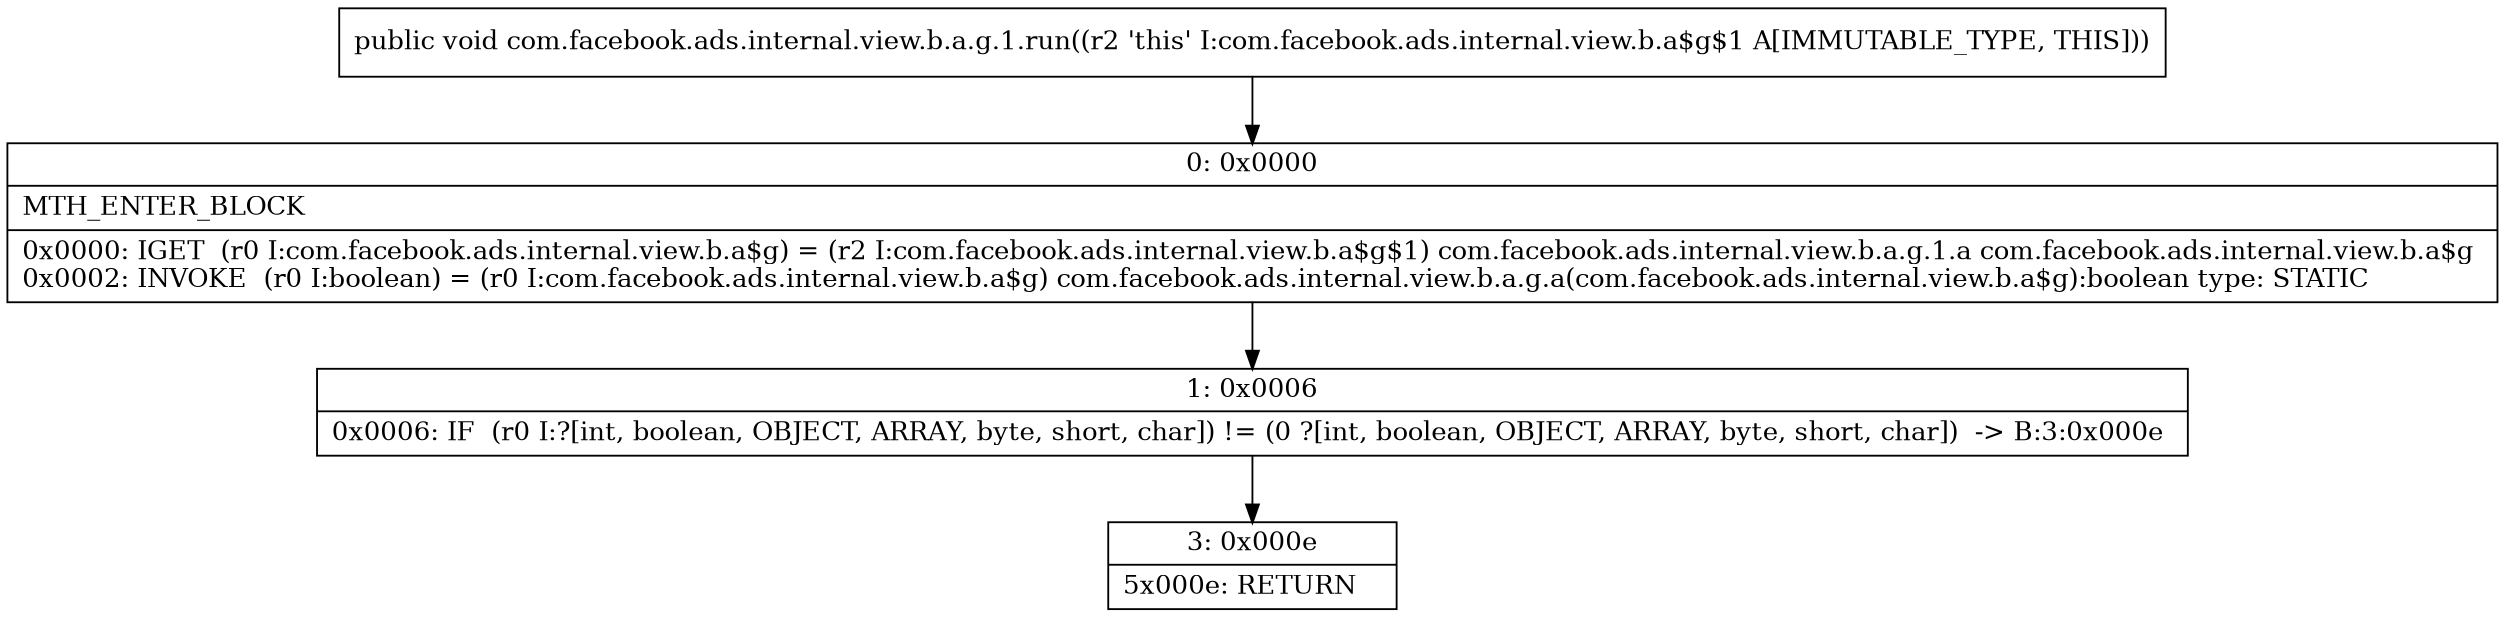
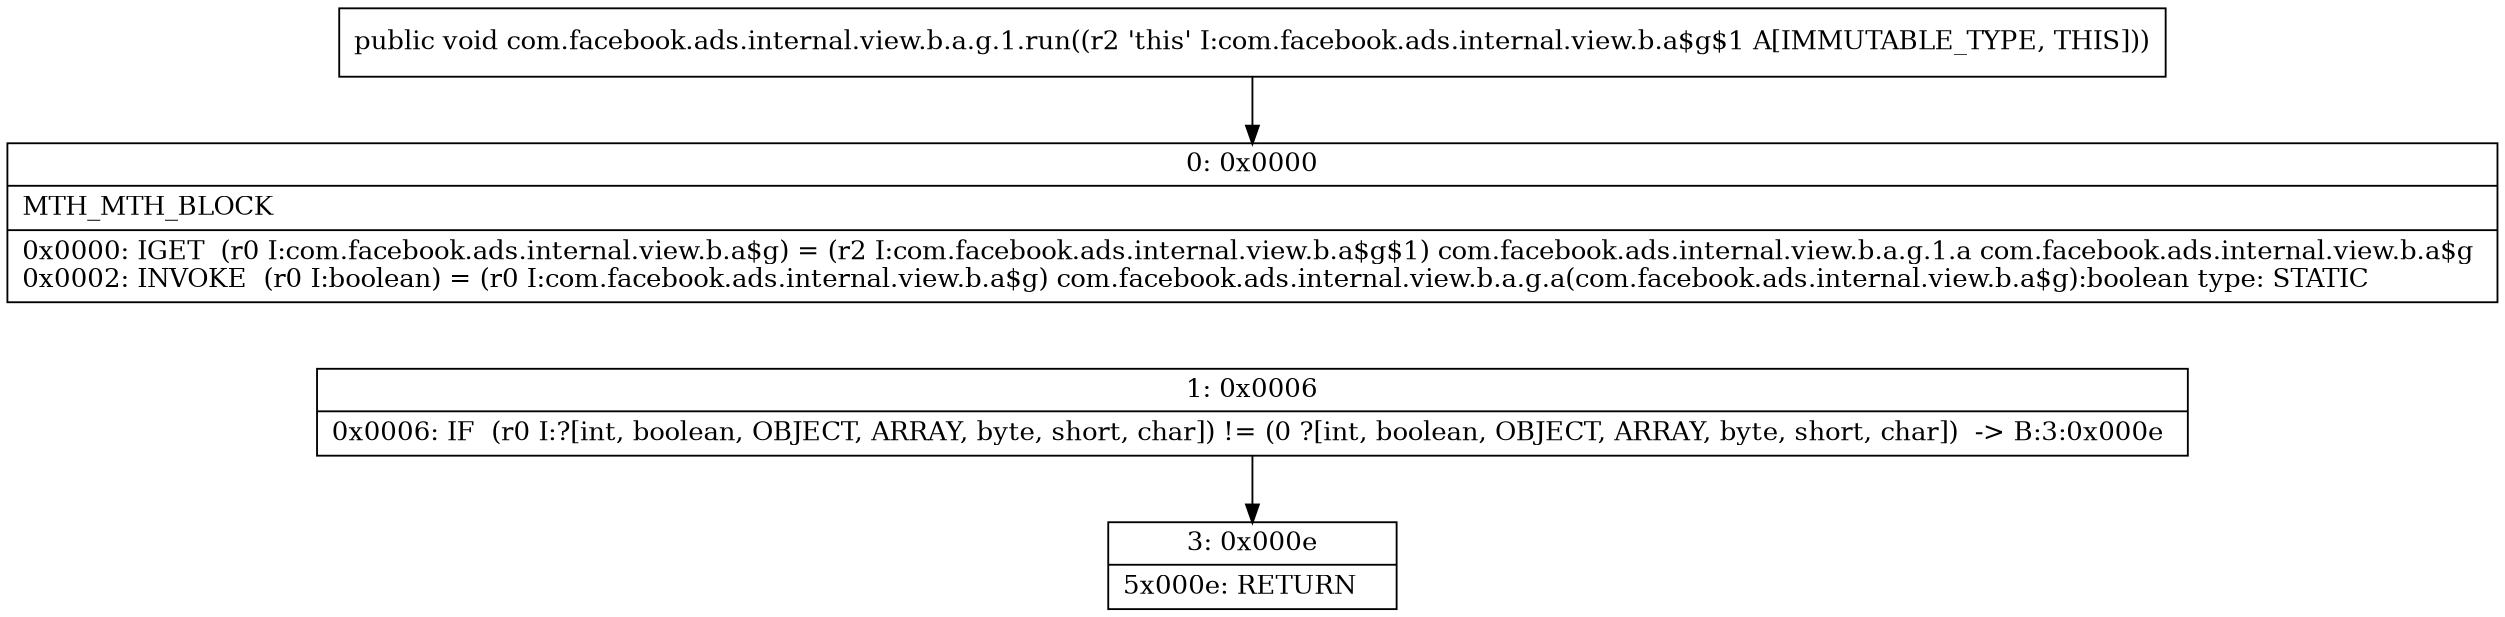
(165, 207) -> (148, 207)
(1252, 326) -> none
